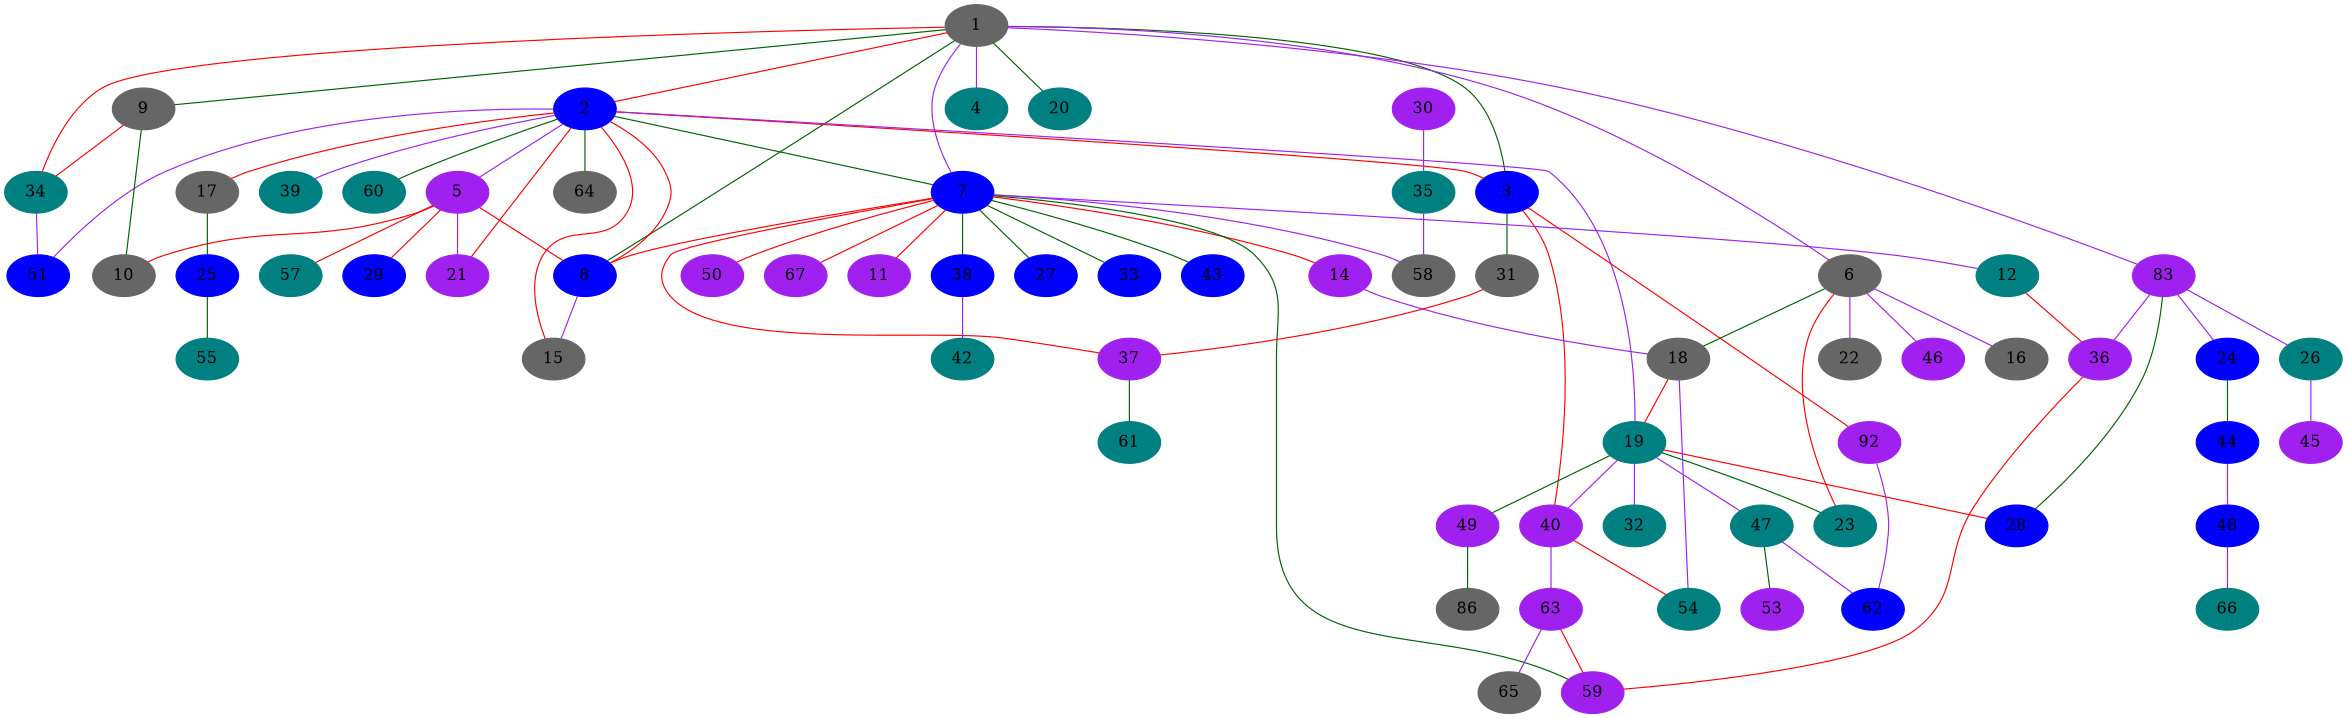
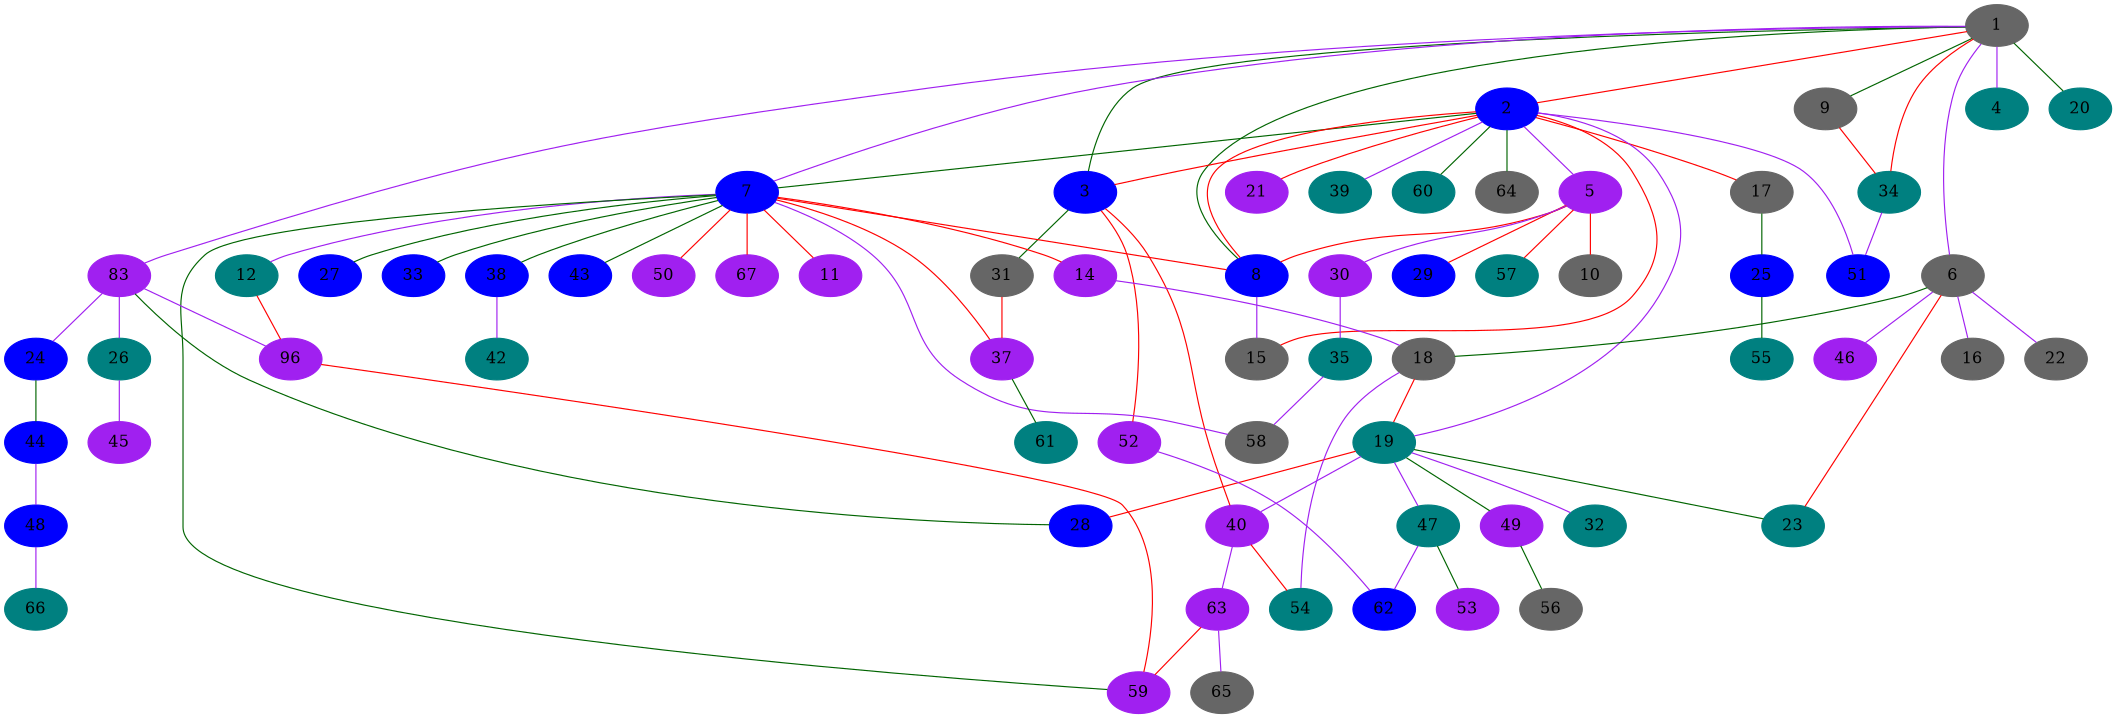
(133, 198) -> none
(458, 234) -> (1429, 241)
(2100, 359) -> (291, 359)
(1870, 442) -> (1129, 442)
(1468, 609) -> (1551, 609)
